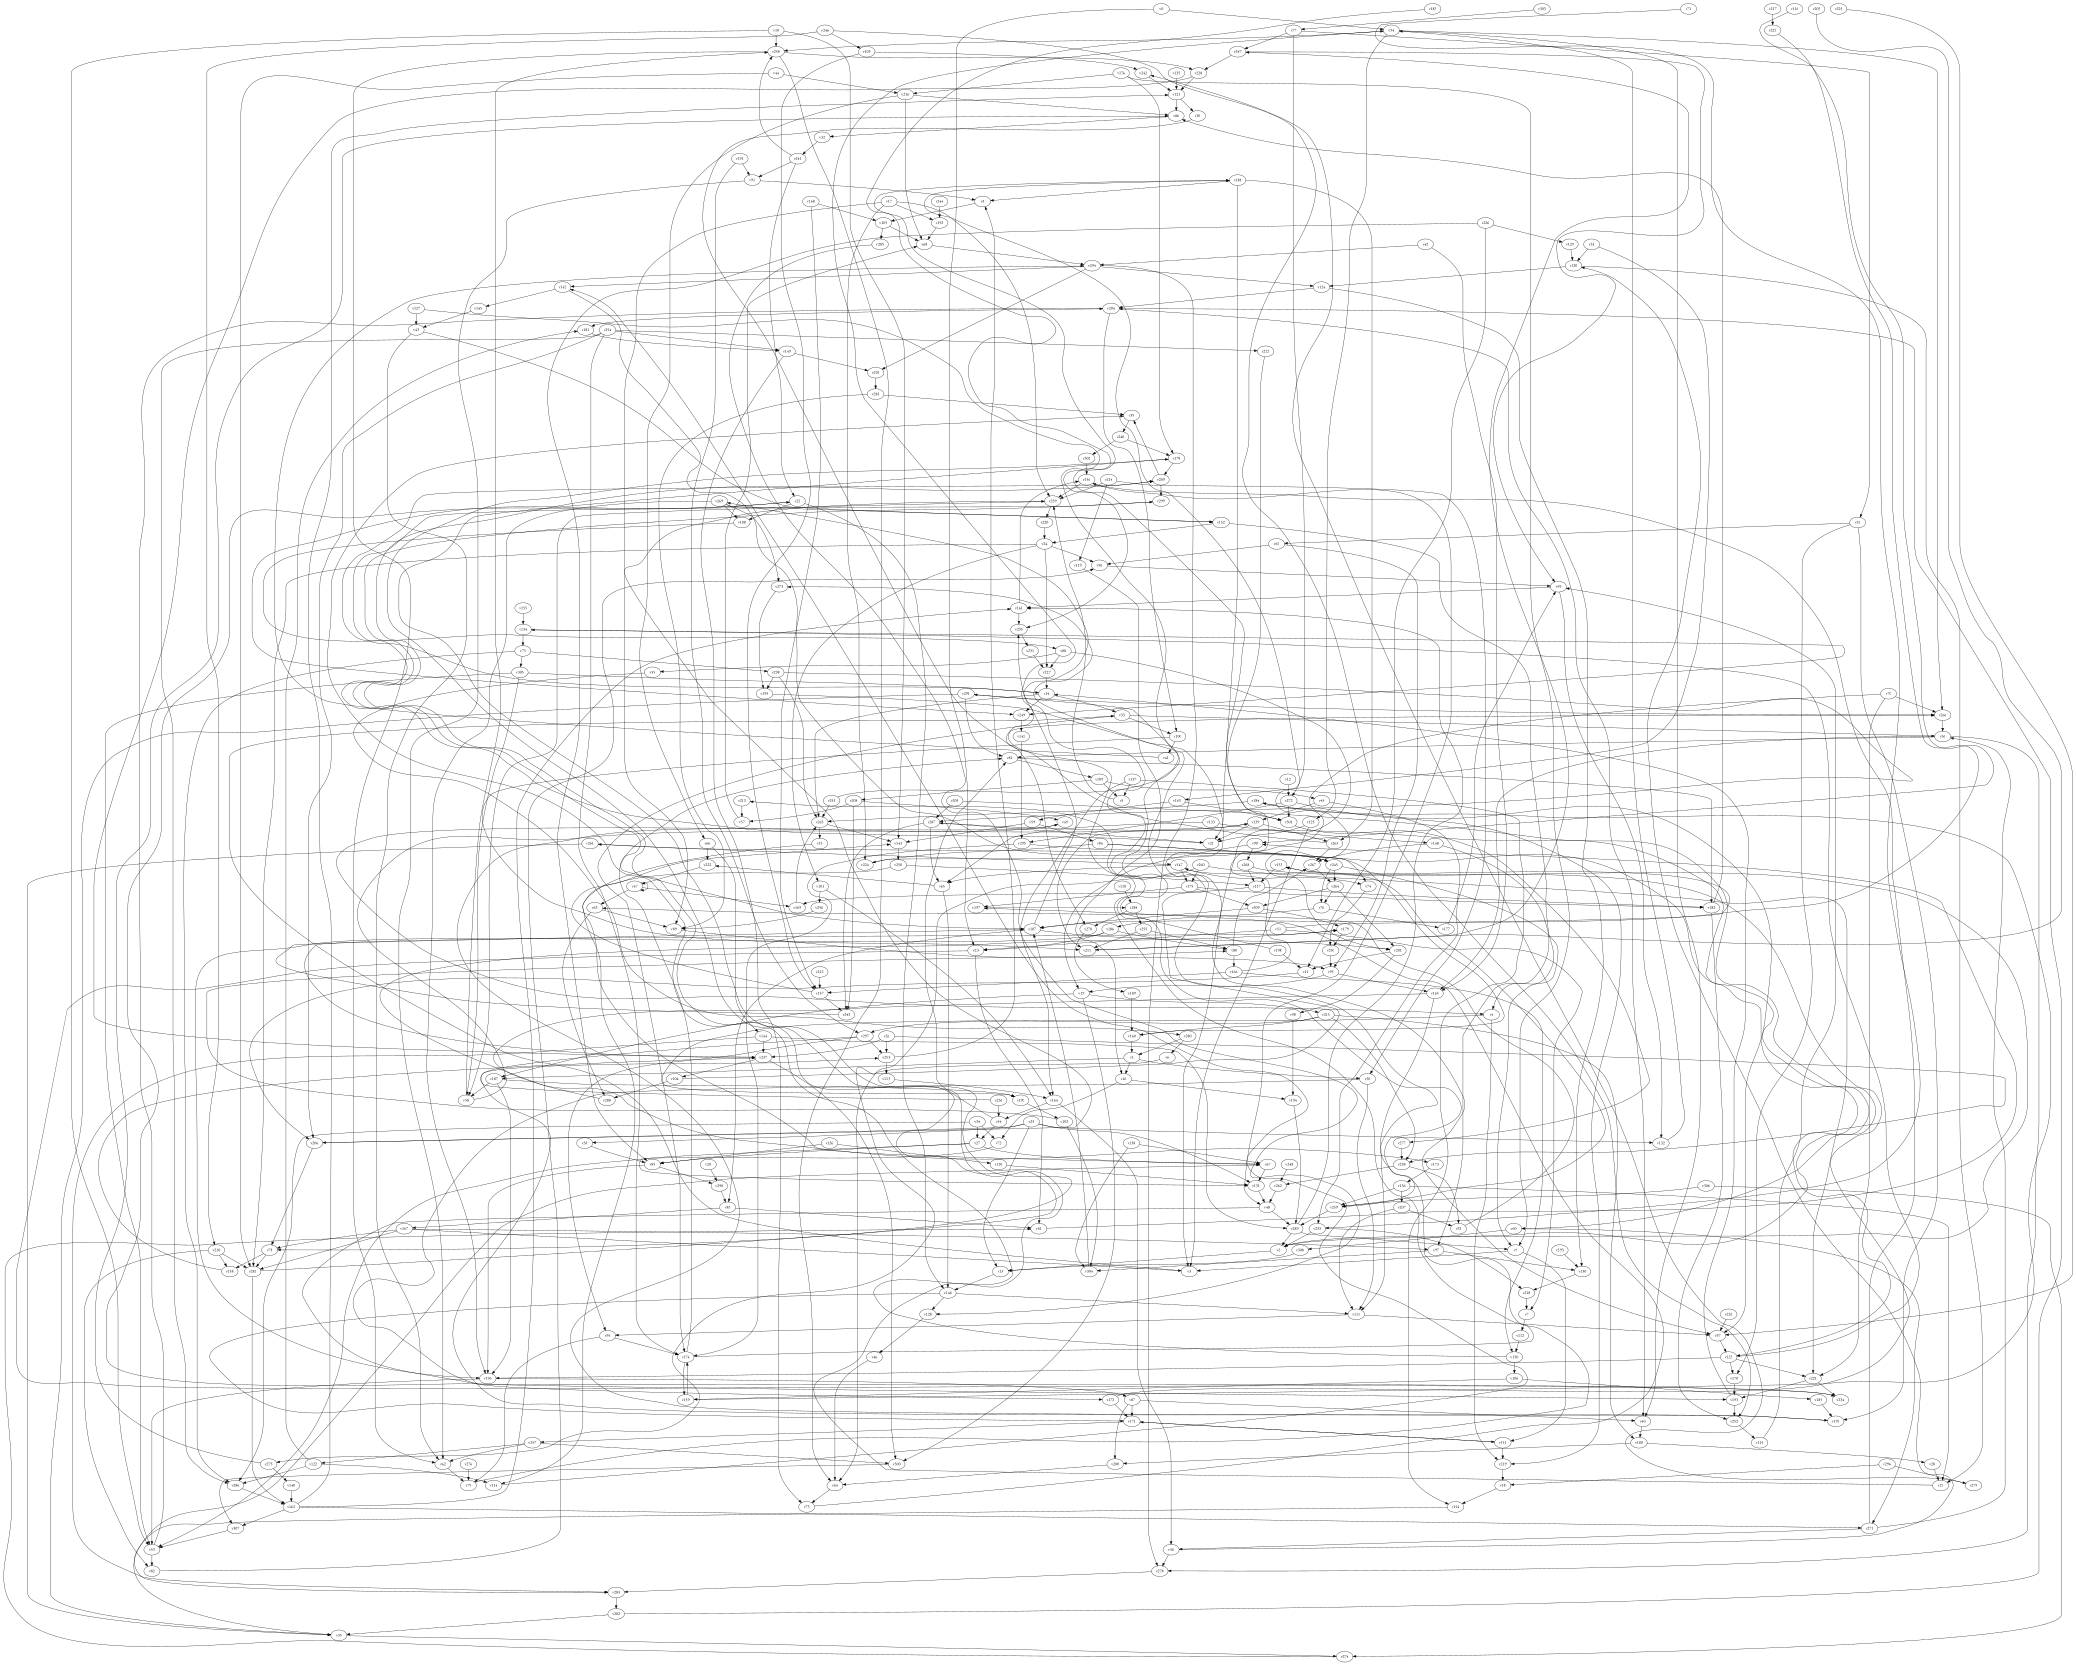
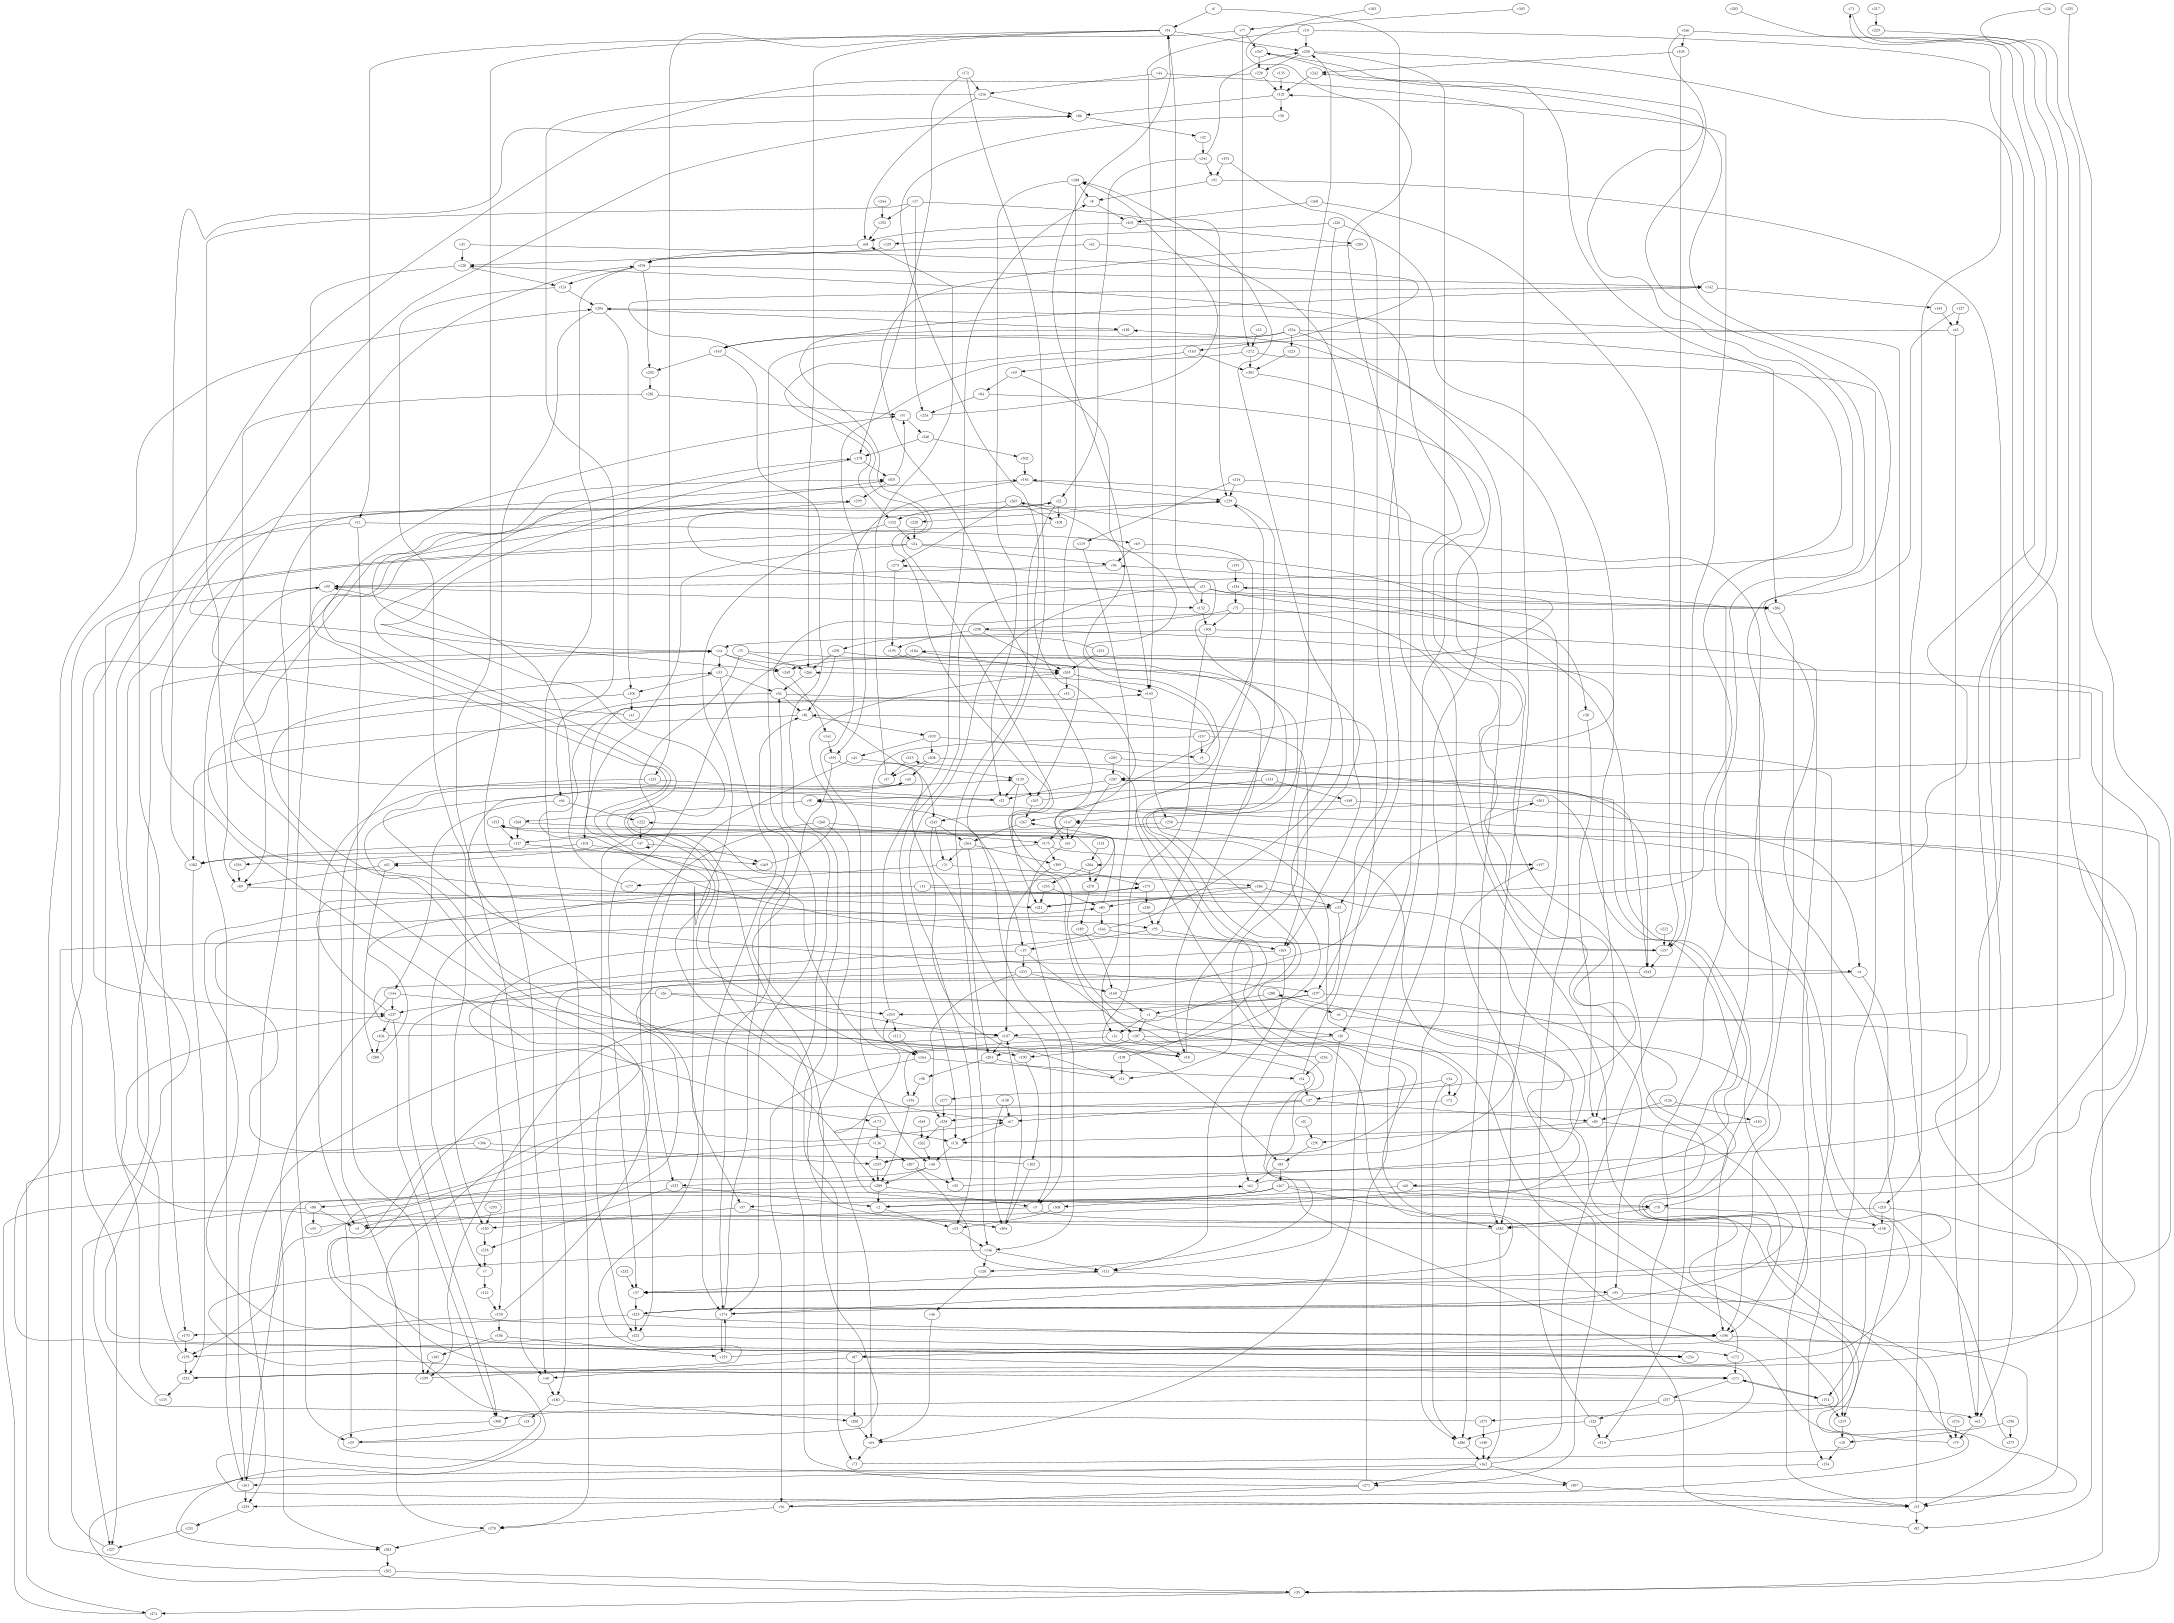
none -> (1204, 617)
(1368, 886) -> none
none -> (1915, 1358)
